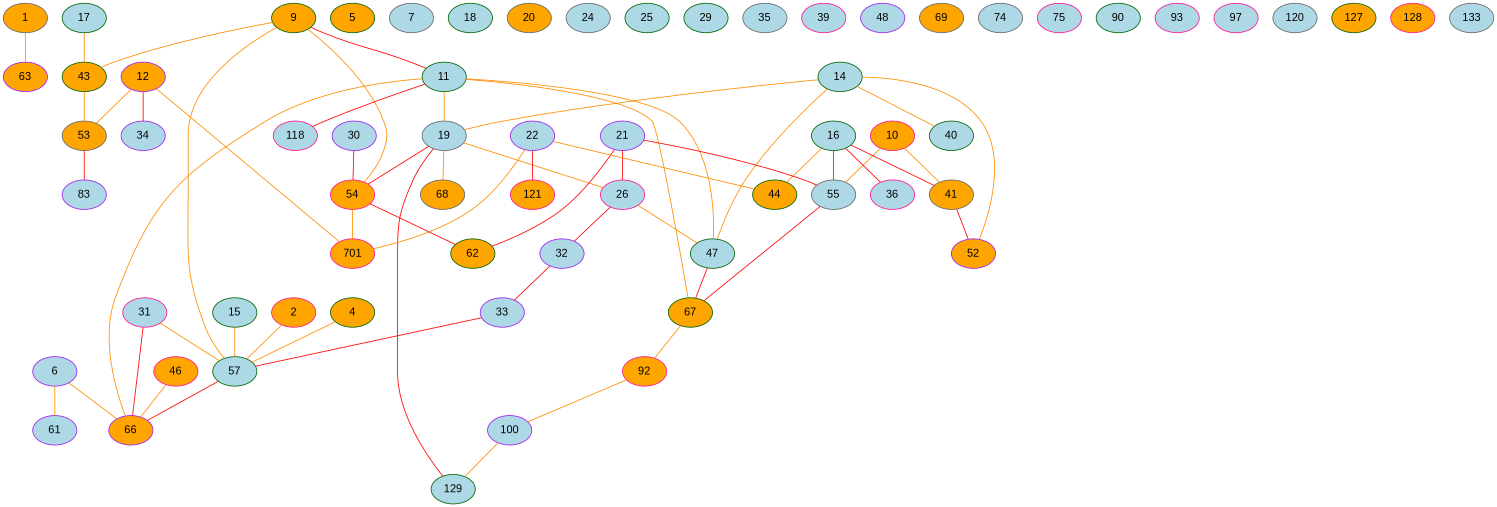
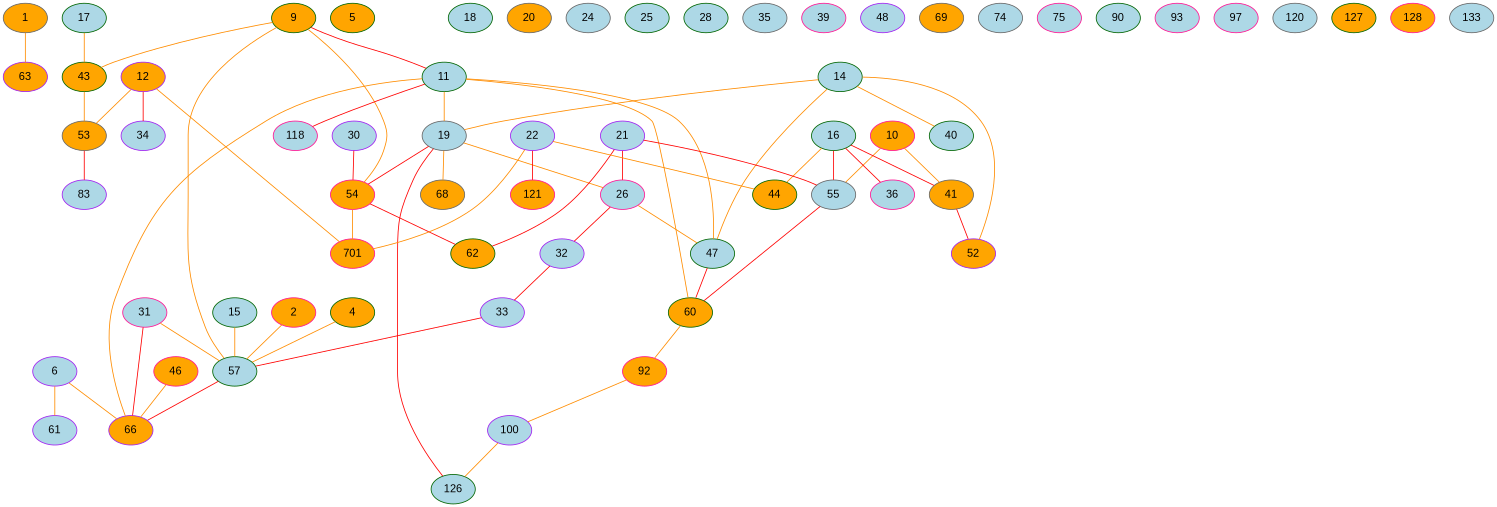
(411, 18) -> none
(706, 18) -> (706, 18)
(690, 312) -> (690, 312)
(453, 489) -> (453, 489)
